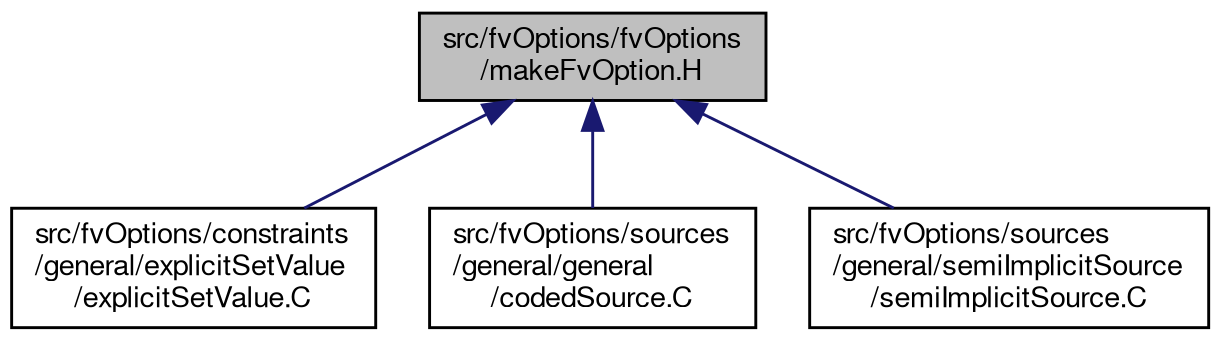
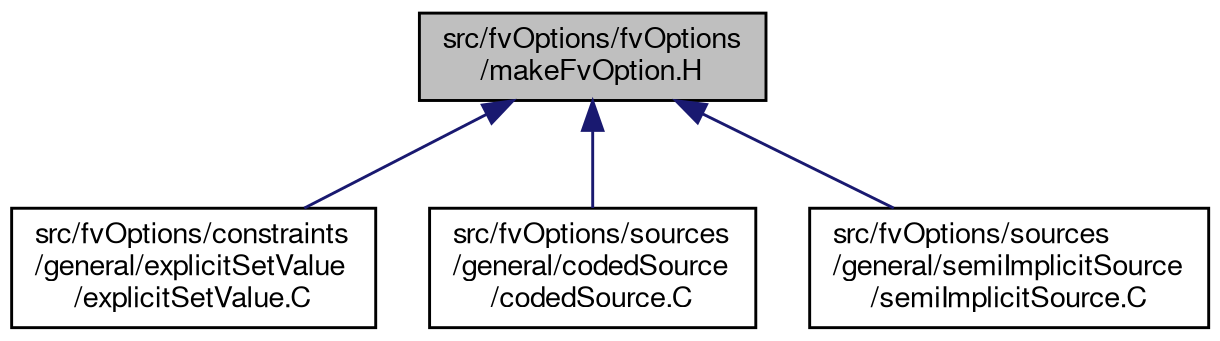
(593, 268) -> (593, 268)
